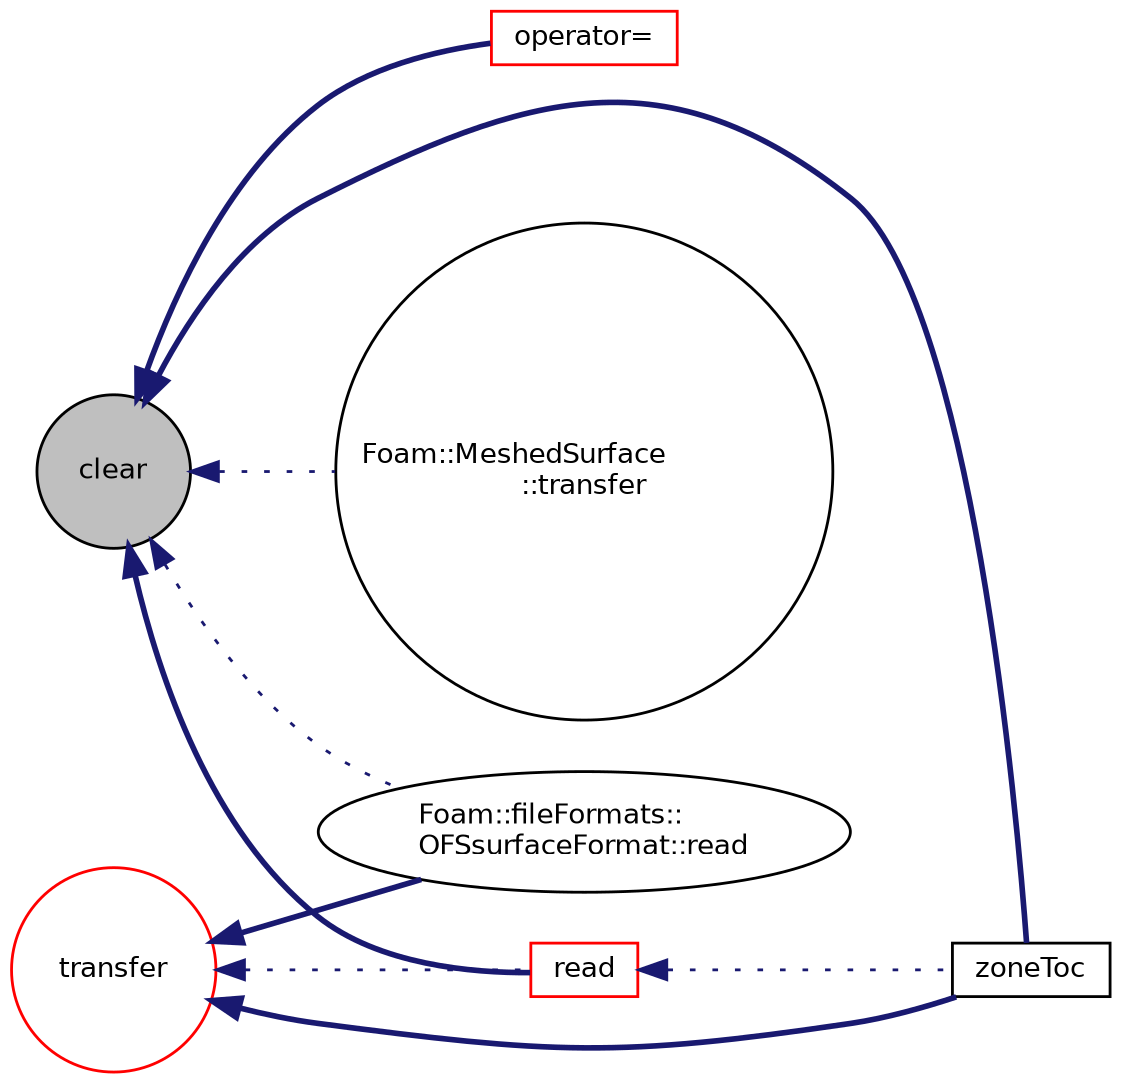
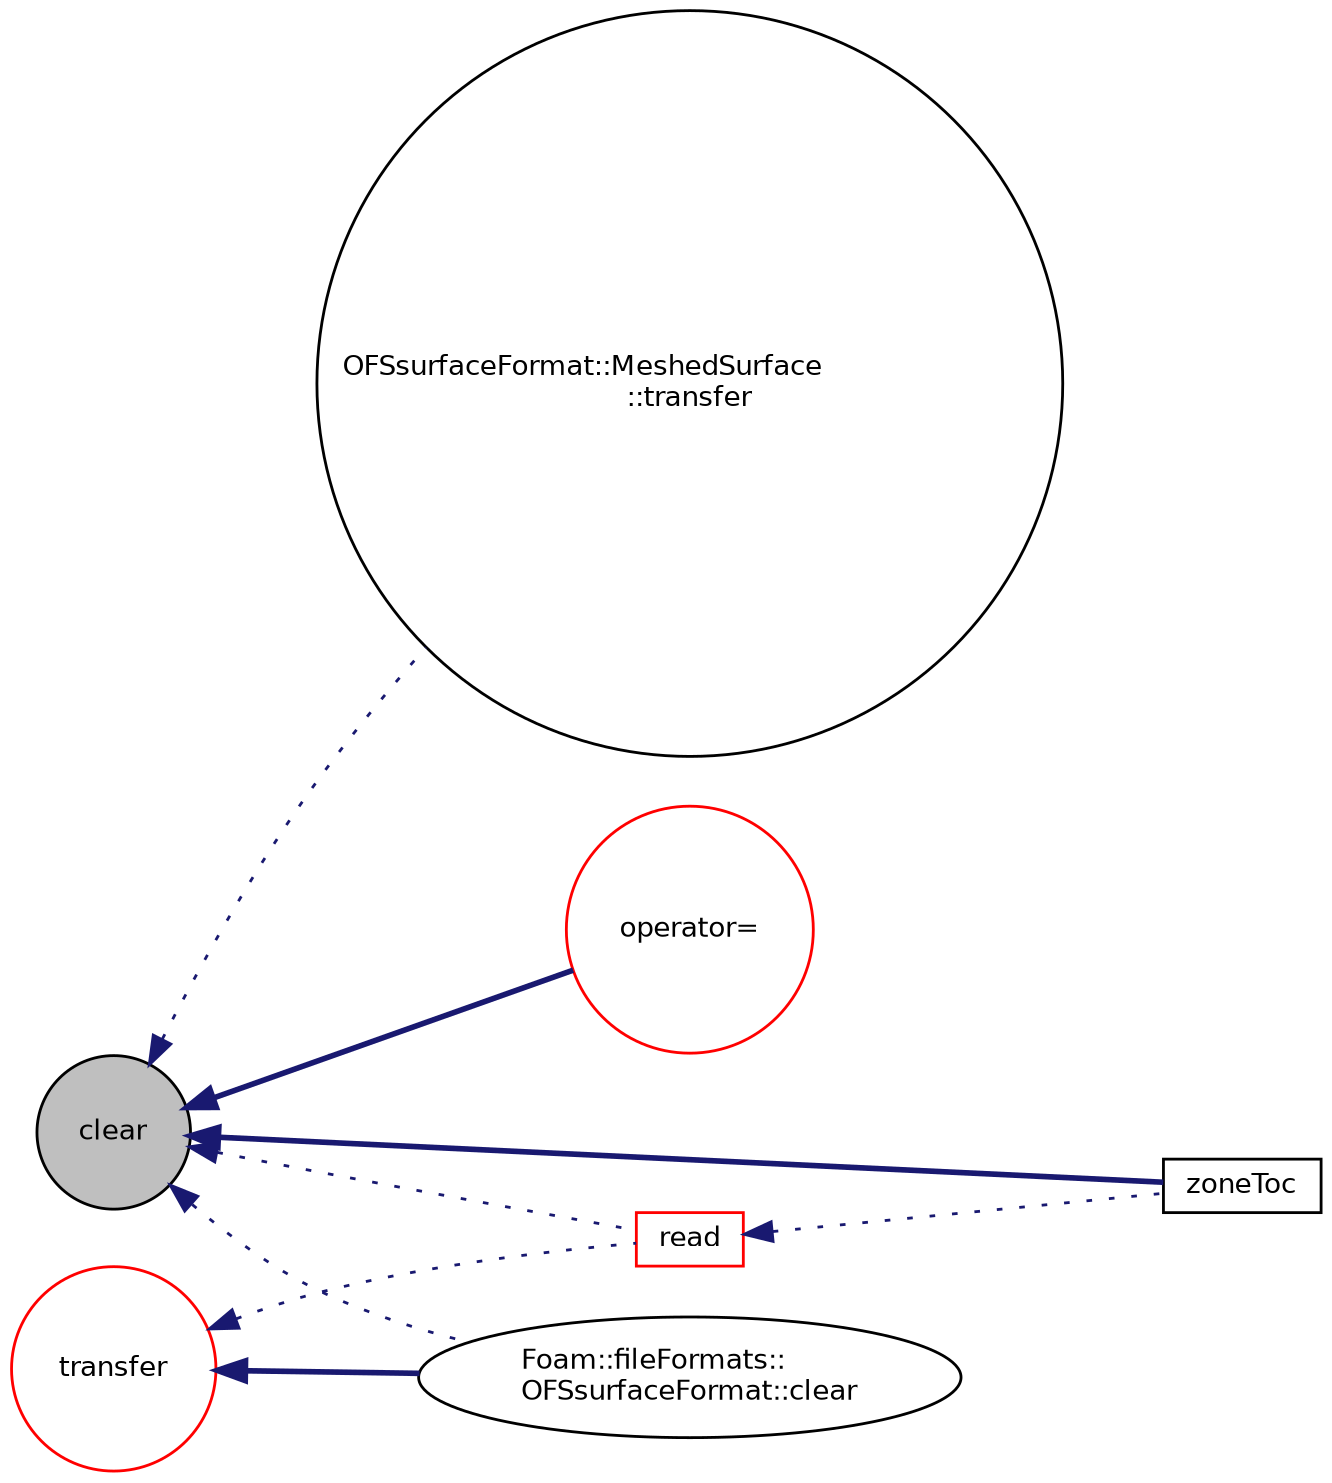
(584, 38) -> (690, 930)
(584, 472) -> (690, 384)
(584, 832) -> (690, 1377)
(259, 855) -> (426, 1192)
(599, 1048) -> none
